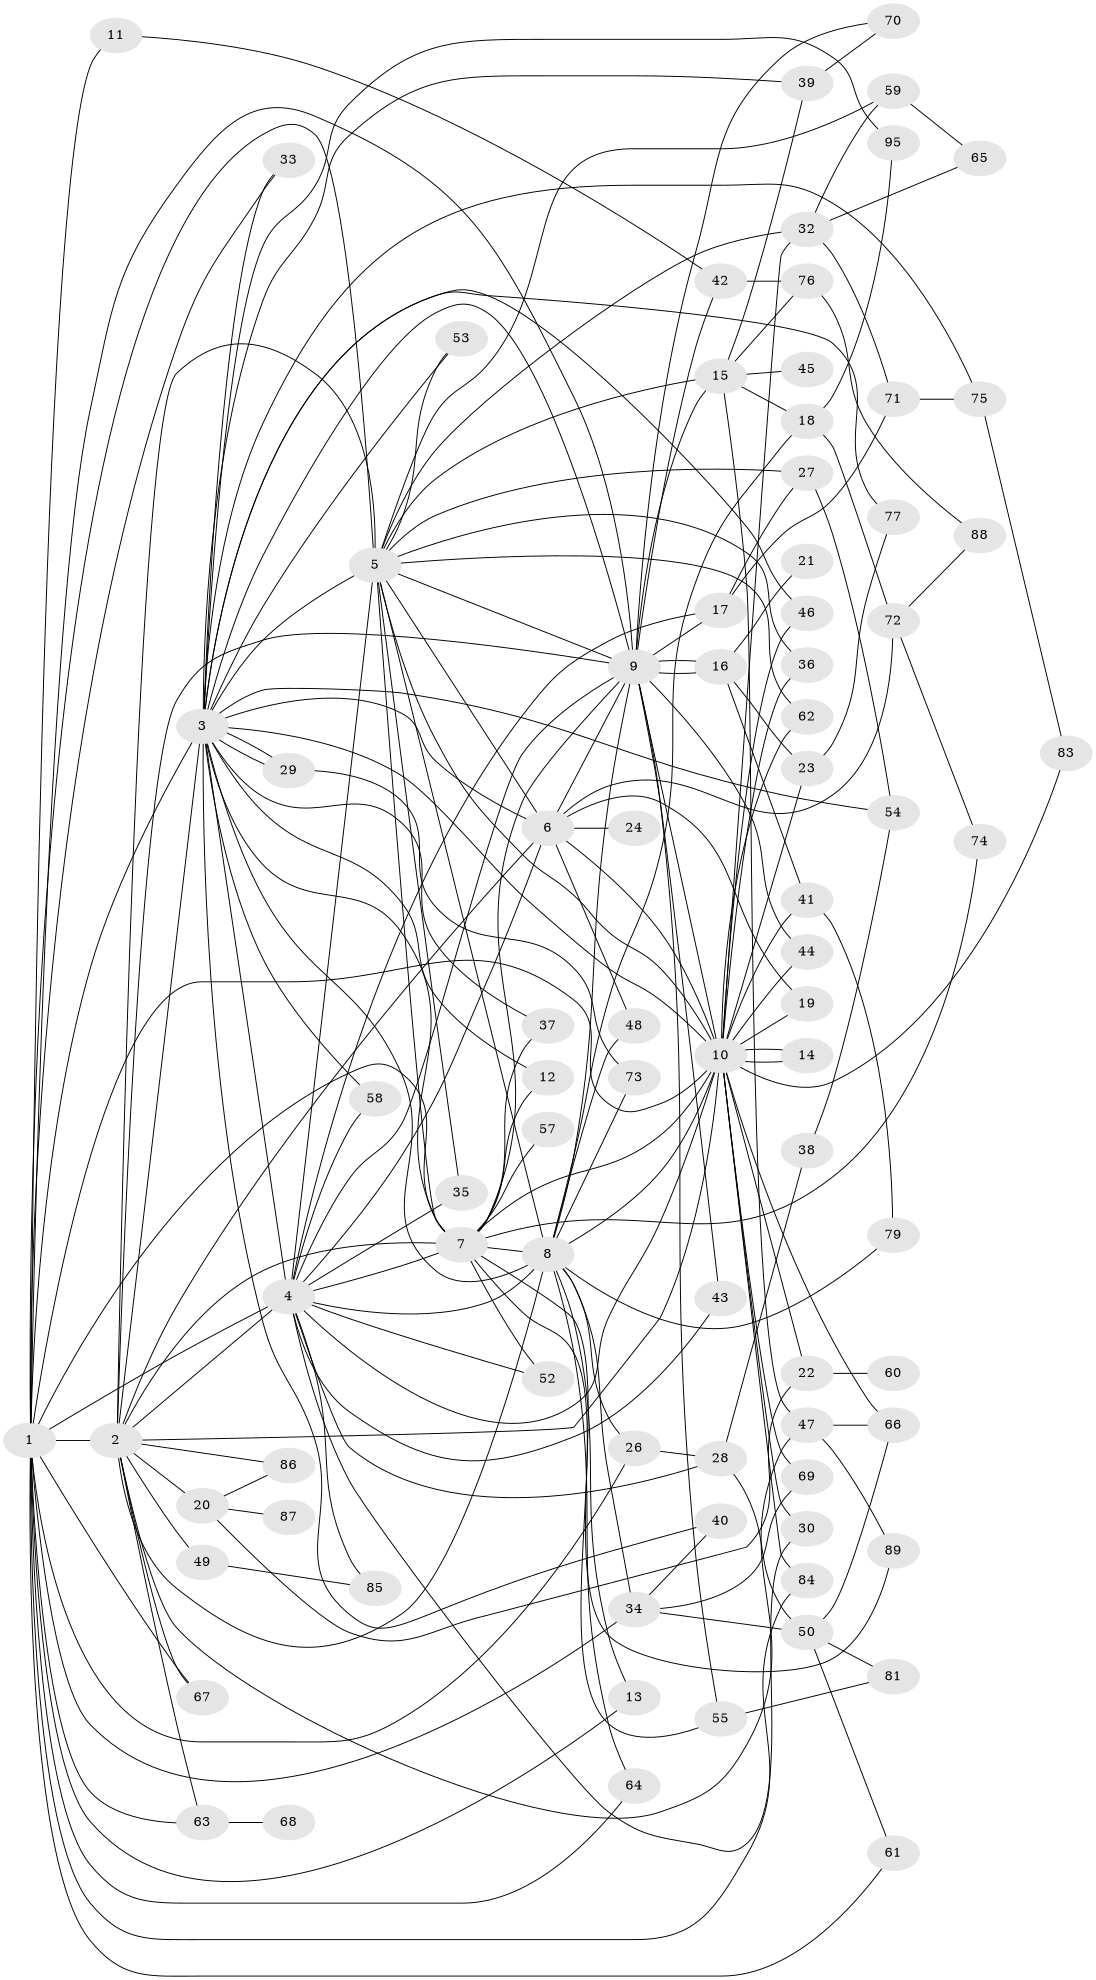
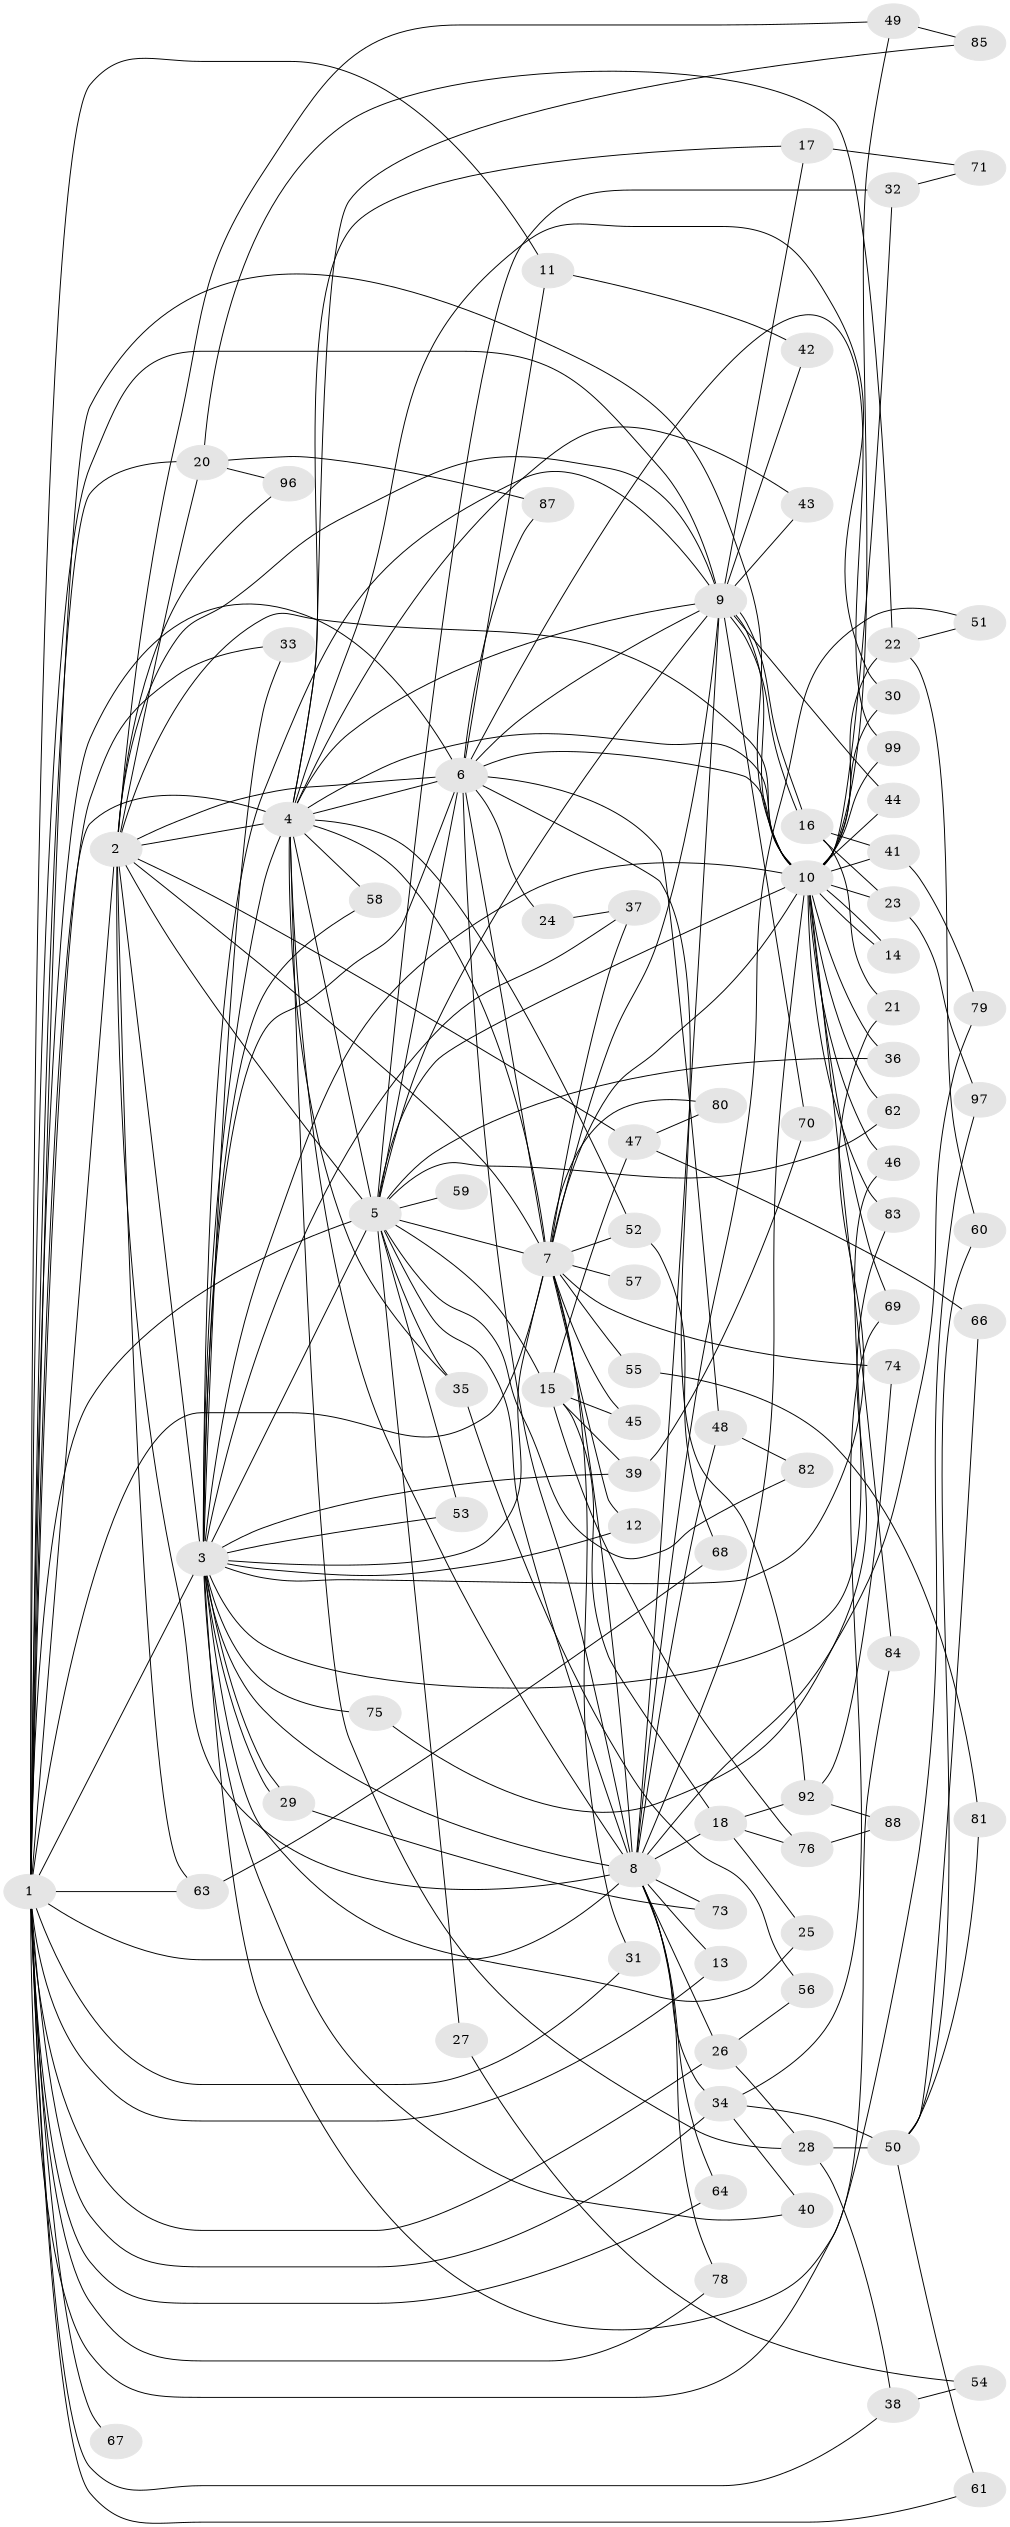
(894, 143) -> (807, 1933)
(843, 157) -> none
(980, 158) -> none
(764, 281) -> (764, 1836)
(937, 399) -> none
(658, 516) -> none
(894, 517) -> (980, 1100)
none -> (505, 523)
(765, 529) -> none
none -> (499, 593)
(894, 621) -> (807, 1798)
none -> (980, 623)
(528, 720) -> (786, 1559)
none -> (591, 915)
none -> (58, 980)
(807, 1004) -> (894, 749)
none -> (503, 1006)
none -> (45, 1135)
(680, 1193) -> none
(789, 1248) -> (864, 370)
none -> (504, 1302)
none -> (581, 1345)
none -> (685, 1388)
(289, 1465) -> (289, 484)
none -> (807, 1470)
(894, 1551) -> (721, 1106)
(159, 1619) -> none
none -> (947, 1691)
none -> (634, 1959)
none -> (338, 1960)
none -> (807, 1990)
none -> (721, 2280)
none -> (207, 2486)
